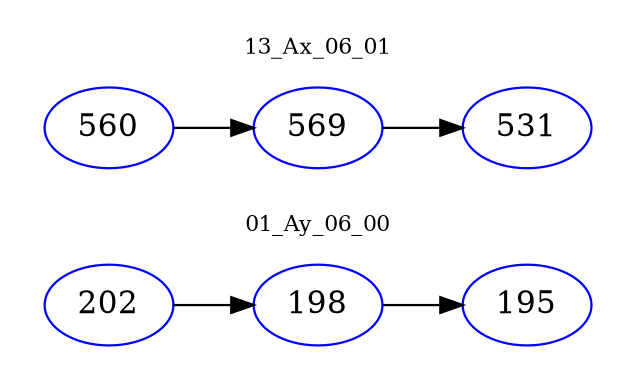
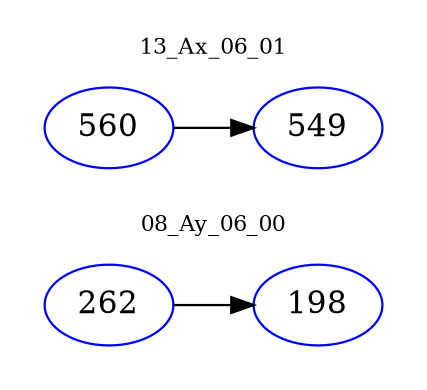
(318, 128) -> (318, 128)
(527, 128) -> none
(318, 225) -> (214, 225)
(109, 305) -> (109, 305)
(527, 305) -> none
